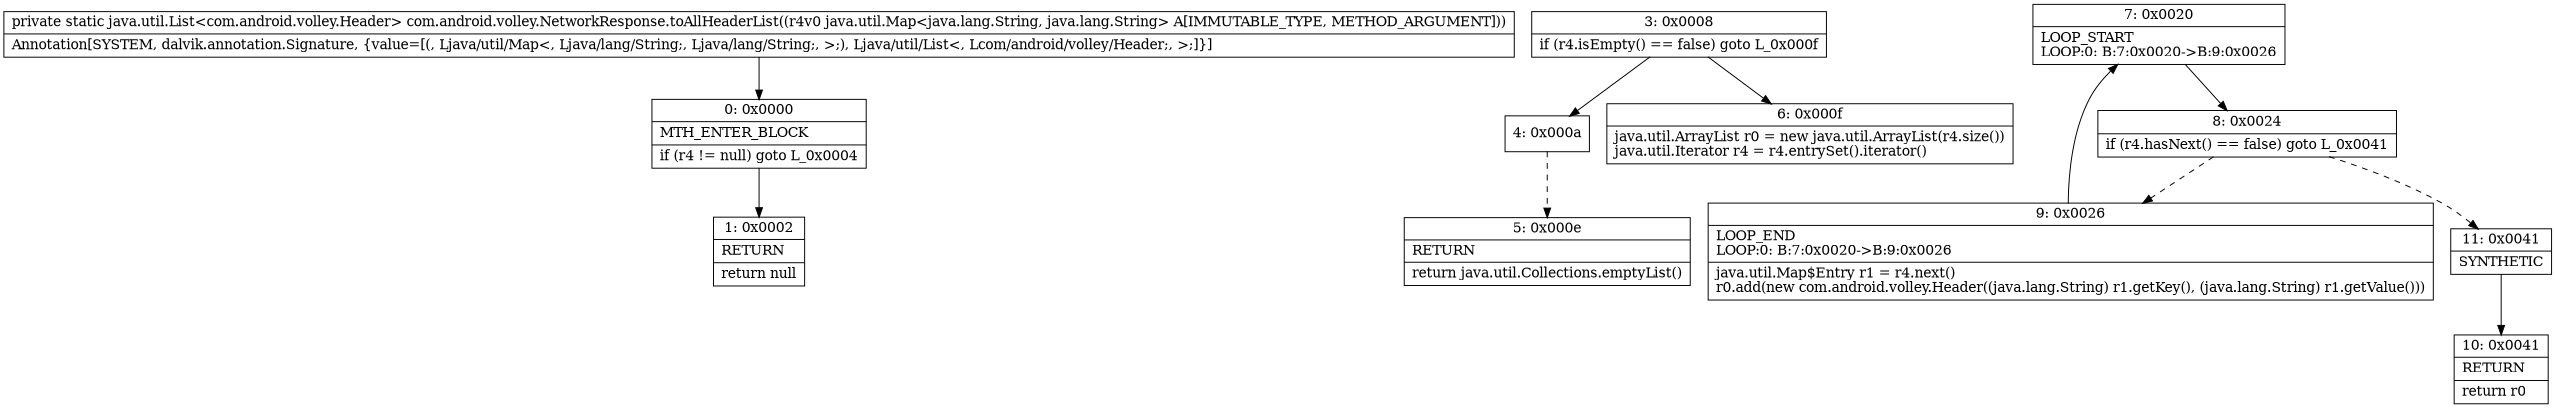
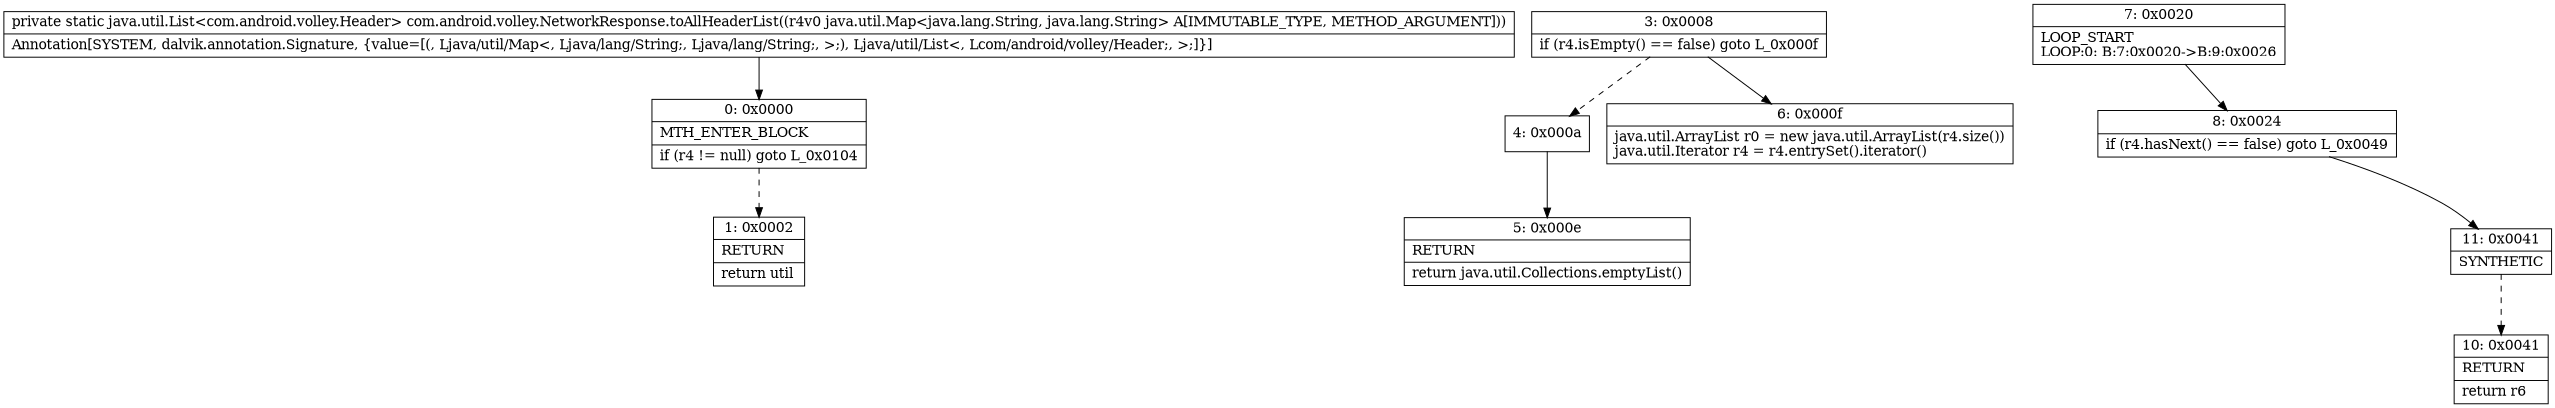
(1614, 84) -> (1614, 84)
(2247, 145) -> (2247, 145)
(759, 156) -> (759, 156)
(1547, 180) -> (1547, 180)
(2403, 184) -> (2403, 184)
(759, 188) -> (759, 188)
(2071, 252) -> none
(759, 274) -> (758, 274)
(2501, 300) -> (2501, 300)
(2494, 392) -> (2494, 392)
